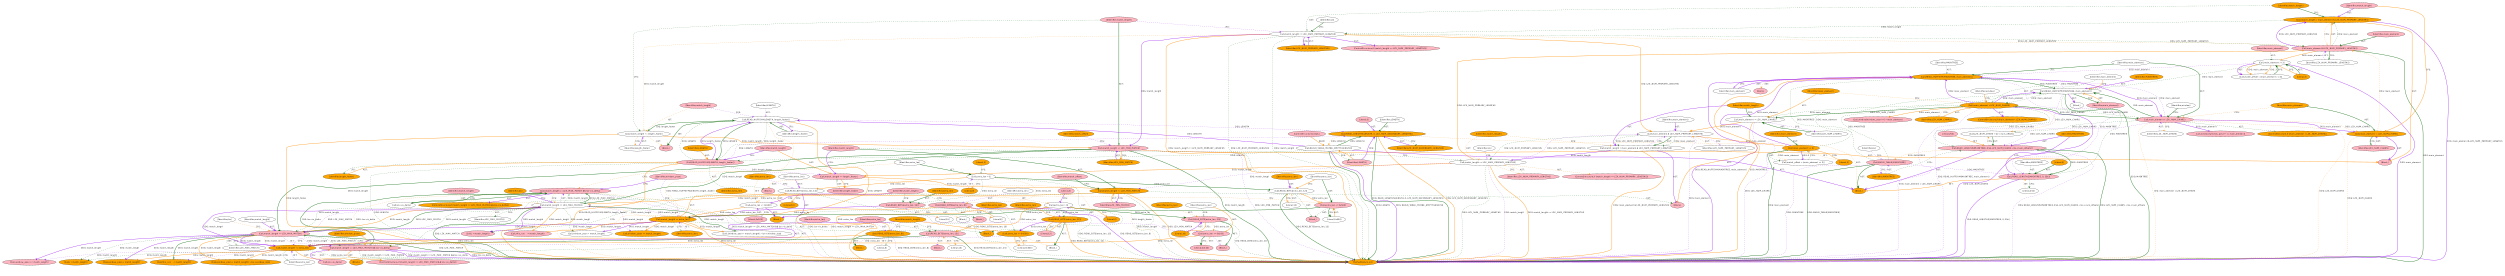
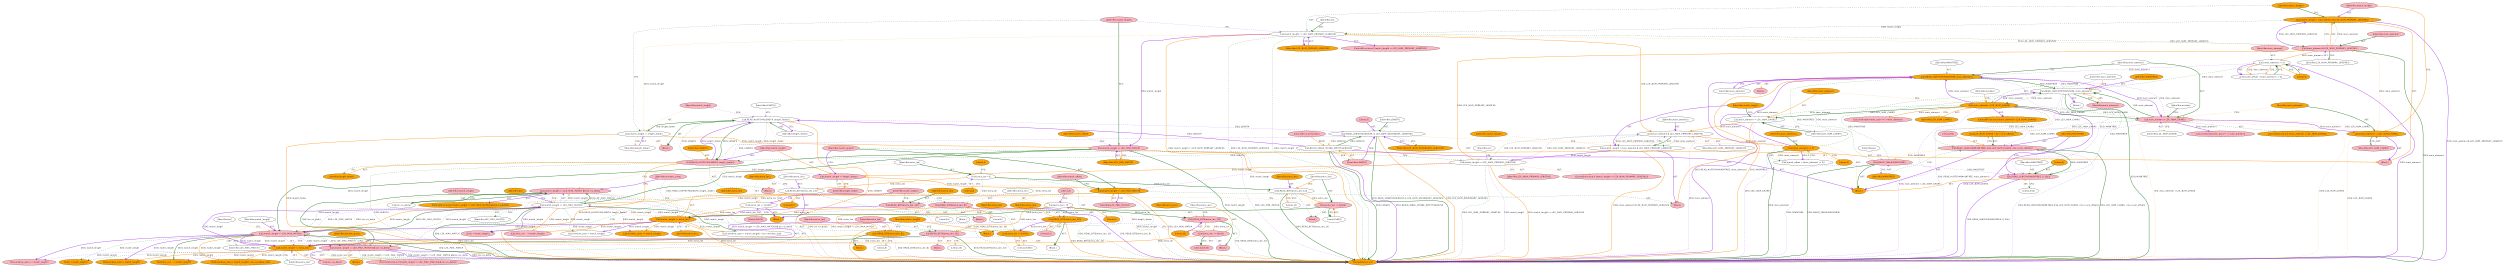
(1377, 134) -> (1377, 134)
(1992, 134) -> (1992, 134)
